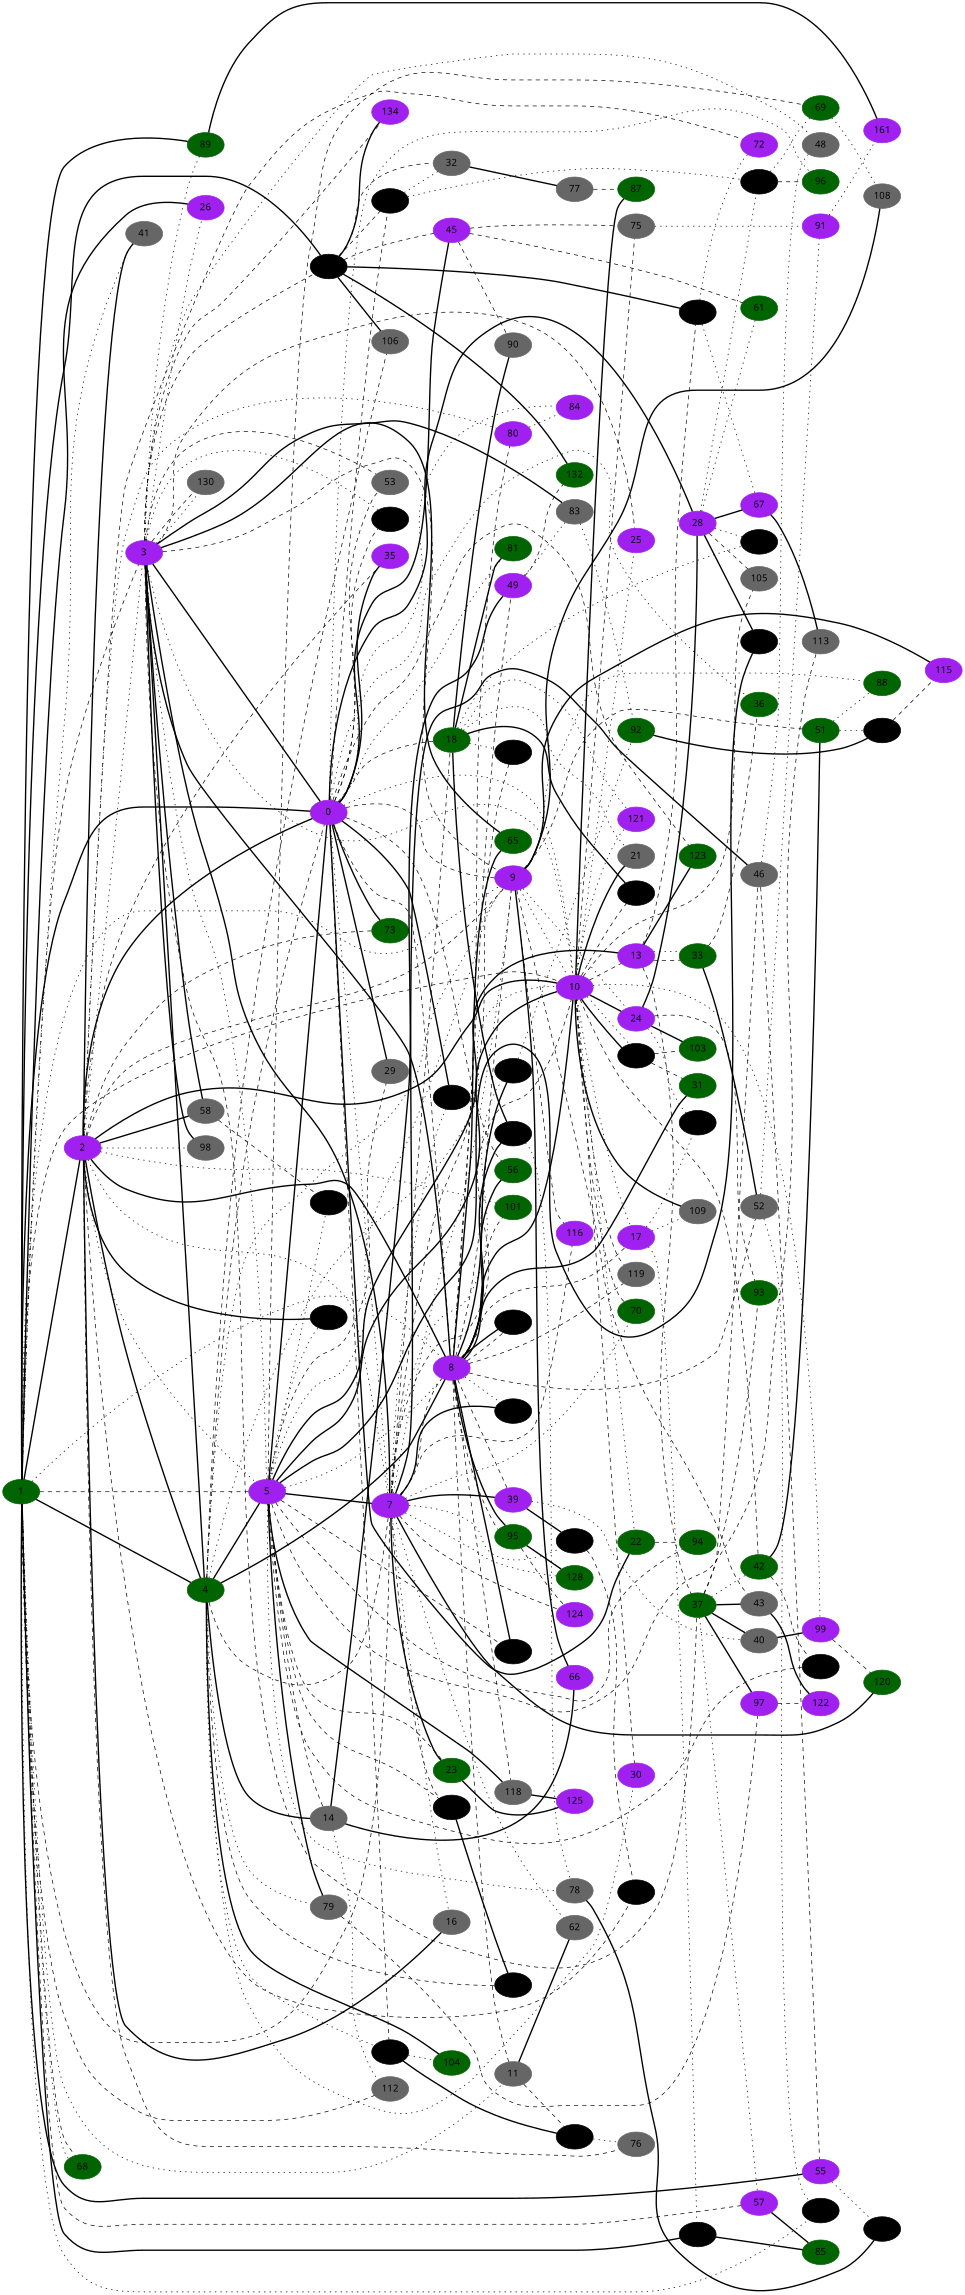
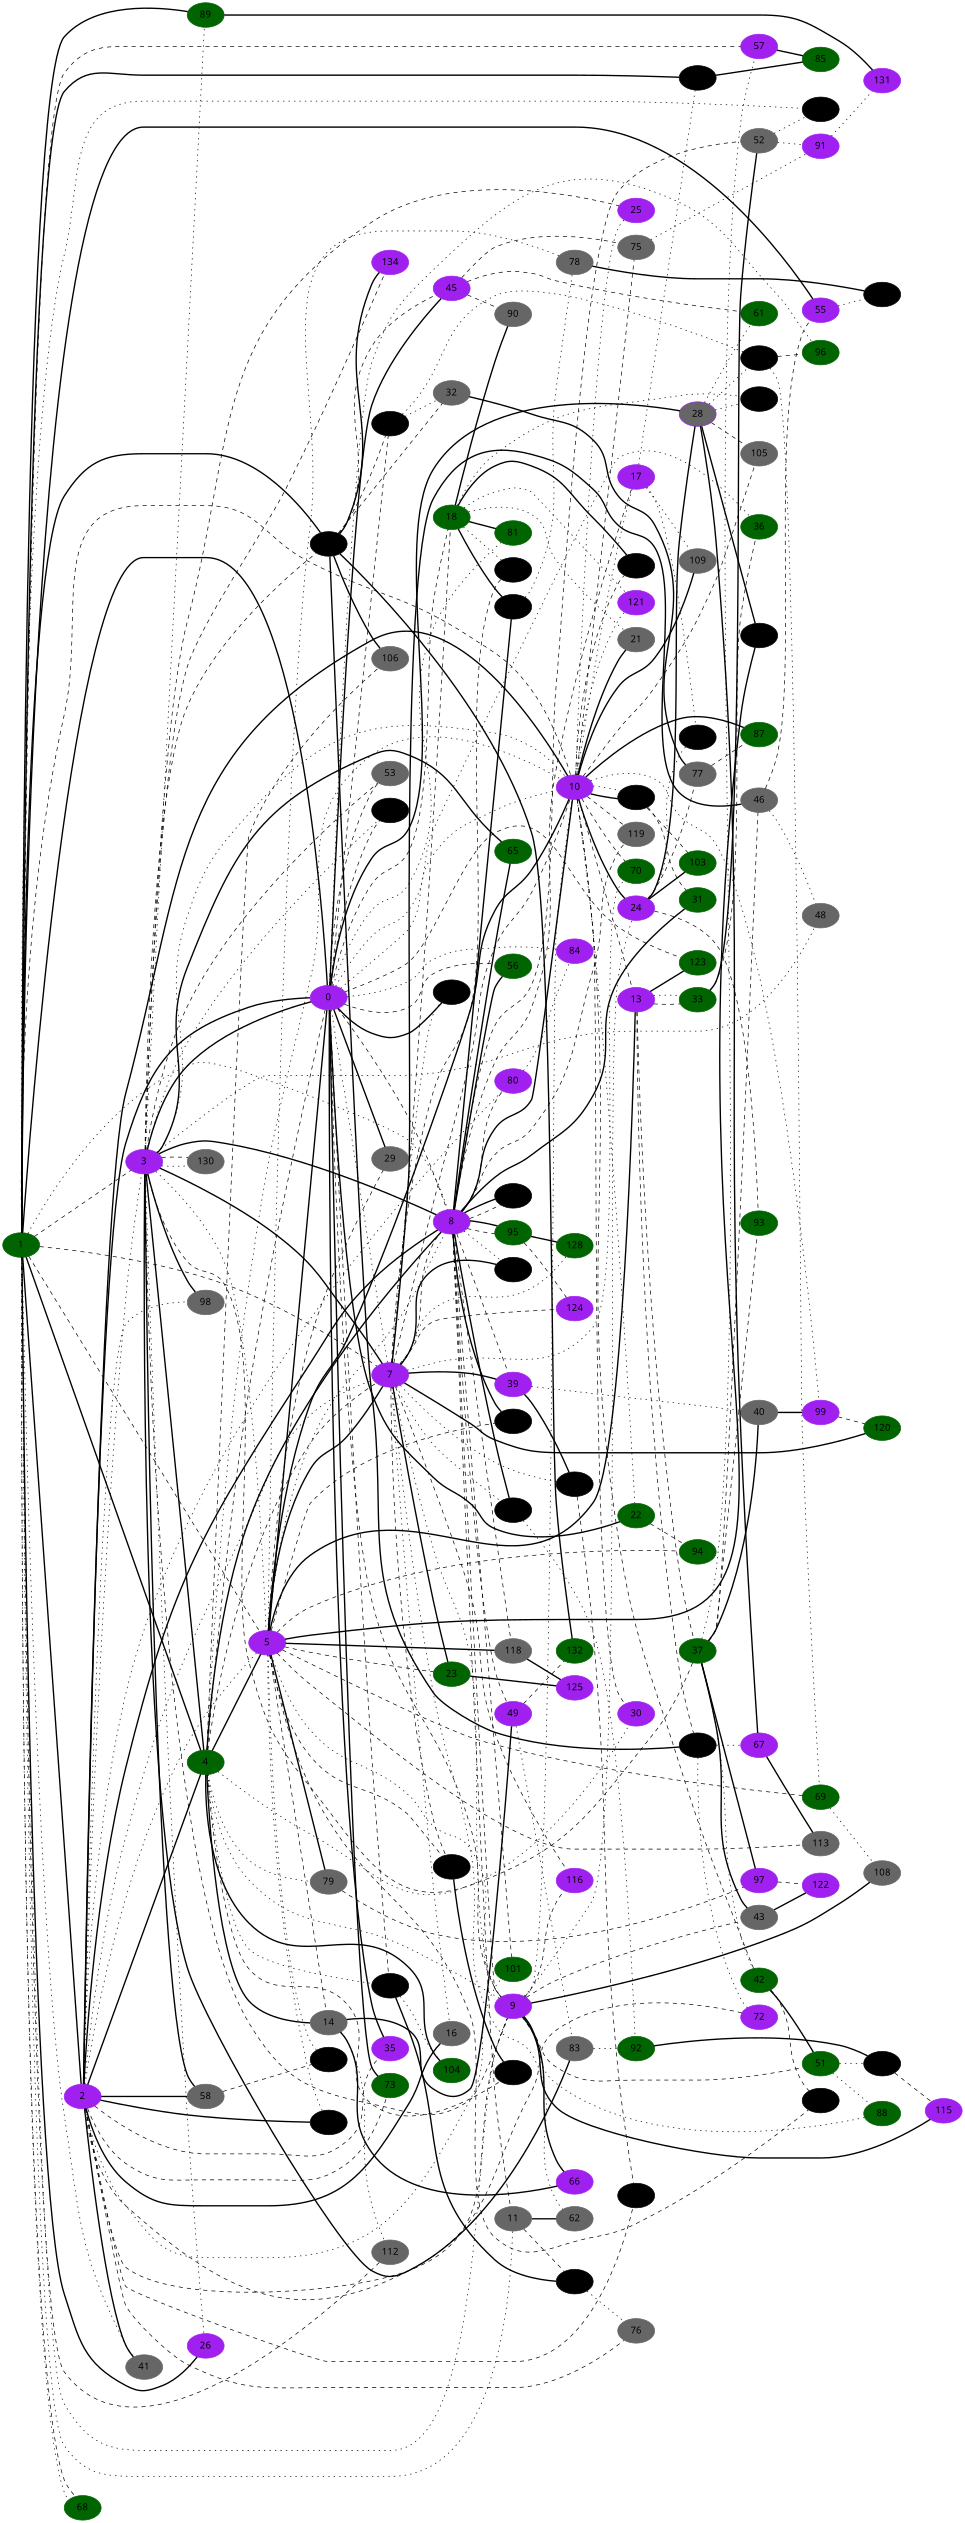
(882, 131) -> (882, 81)
(698, 523) -> (698, 414)
none -> (675, 848)
